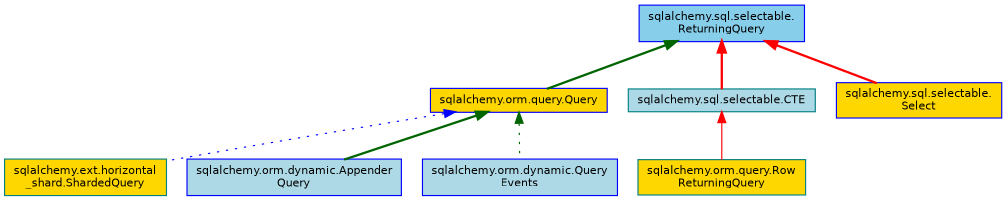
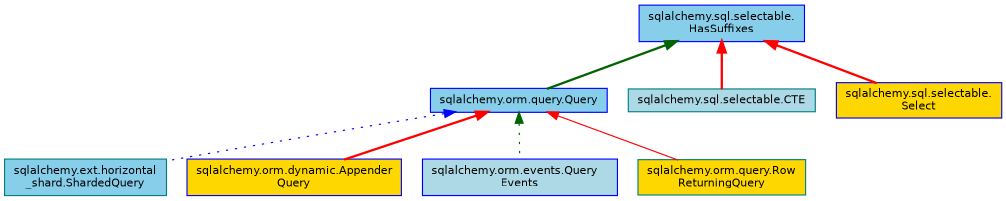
(722, 23) -> (722, 23)
(519, 100) -> (519, 100)
(410, 138) -> (410, 138)
(722, 141) -> (618, 138)
(86, 177) -> (86, 177)
(294, 177) -> (294, 177)
(520, 177) -> (520, 177)
